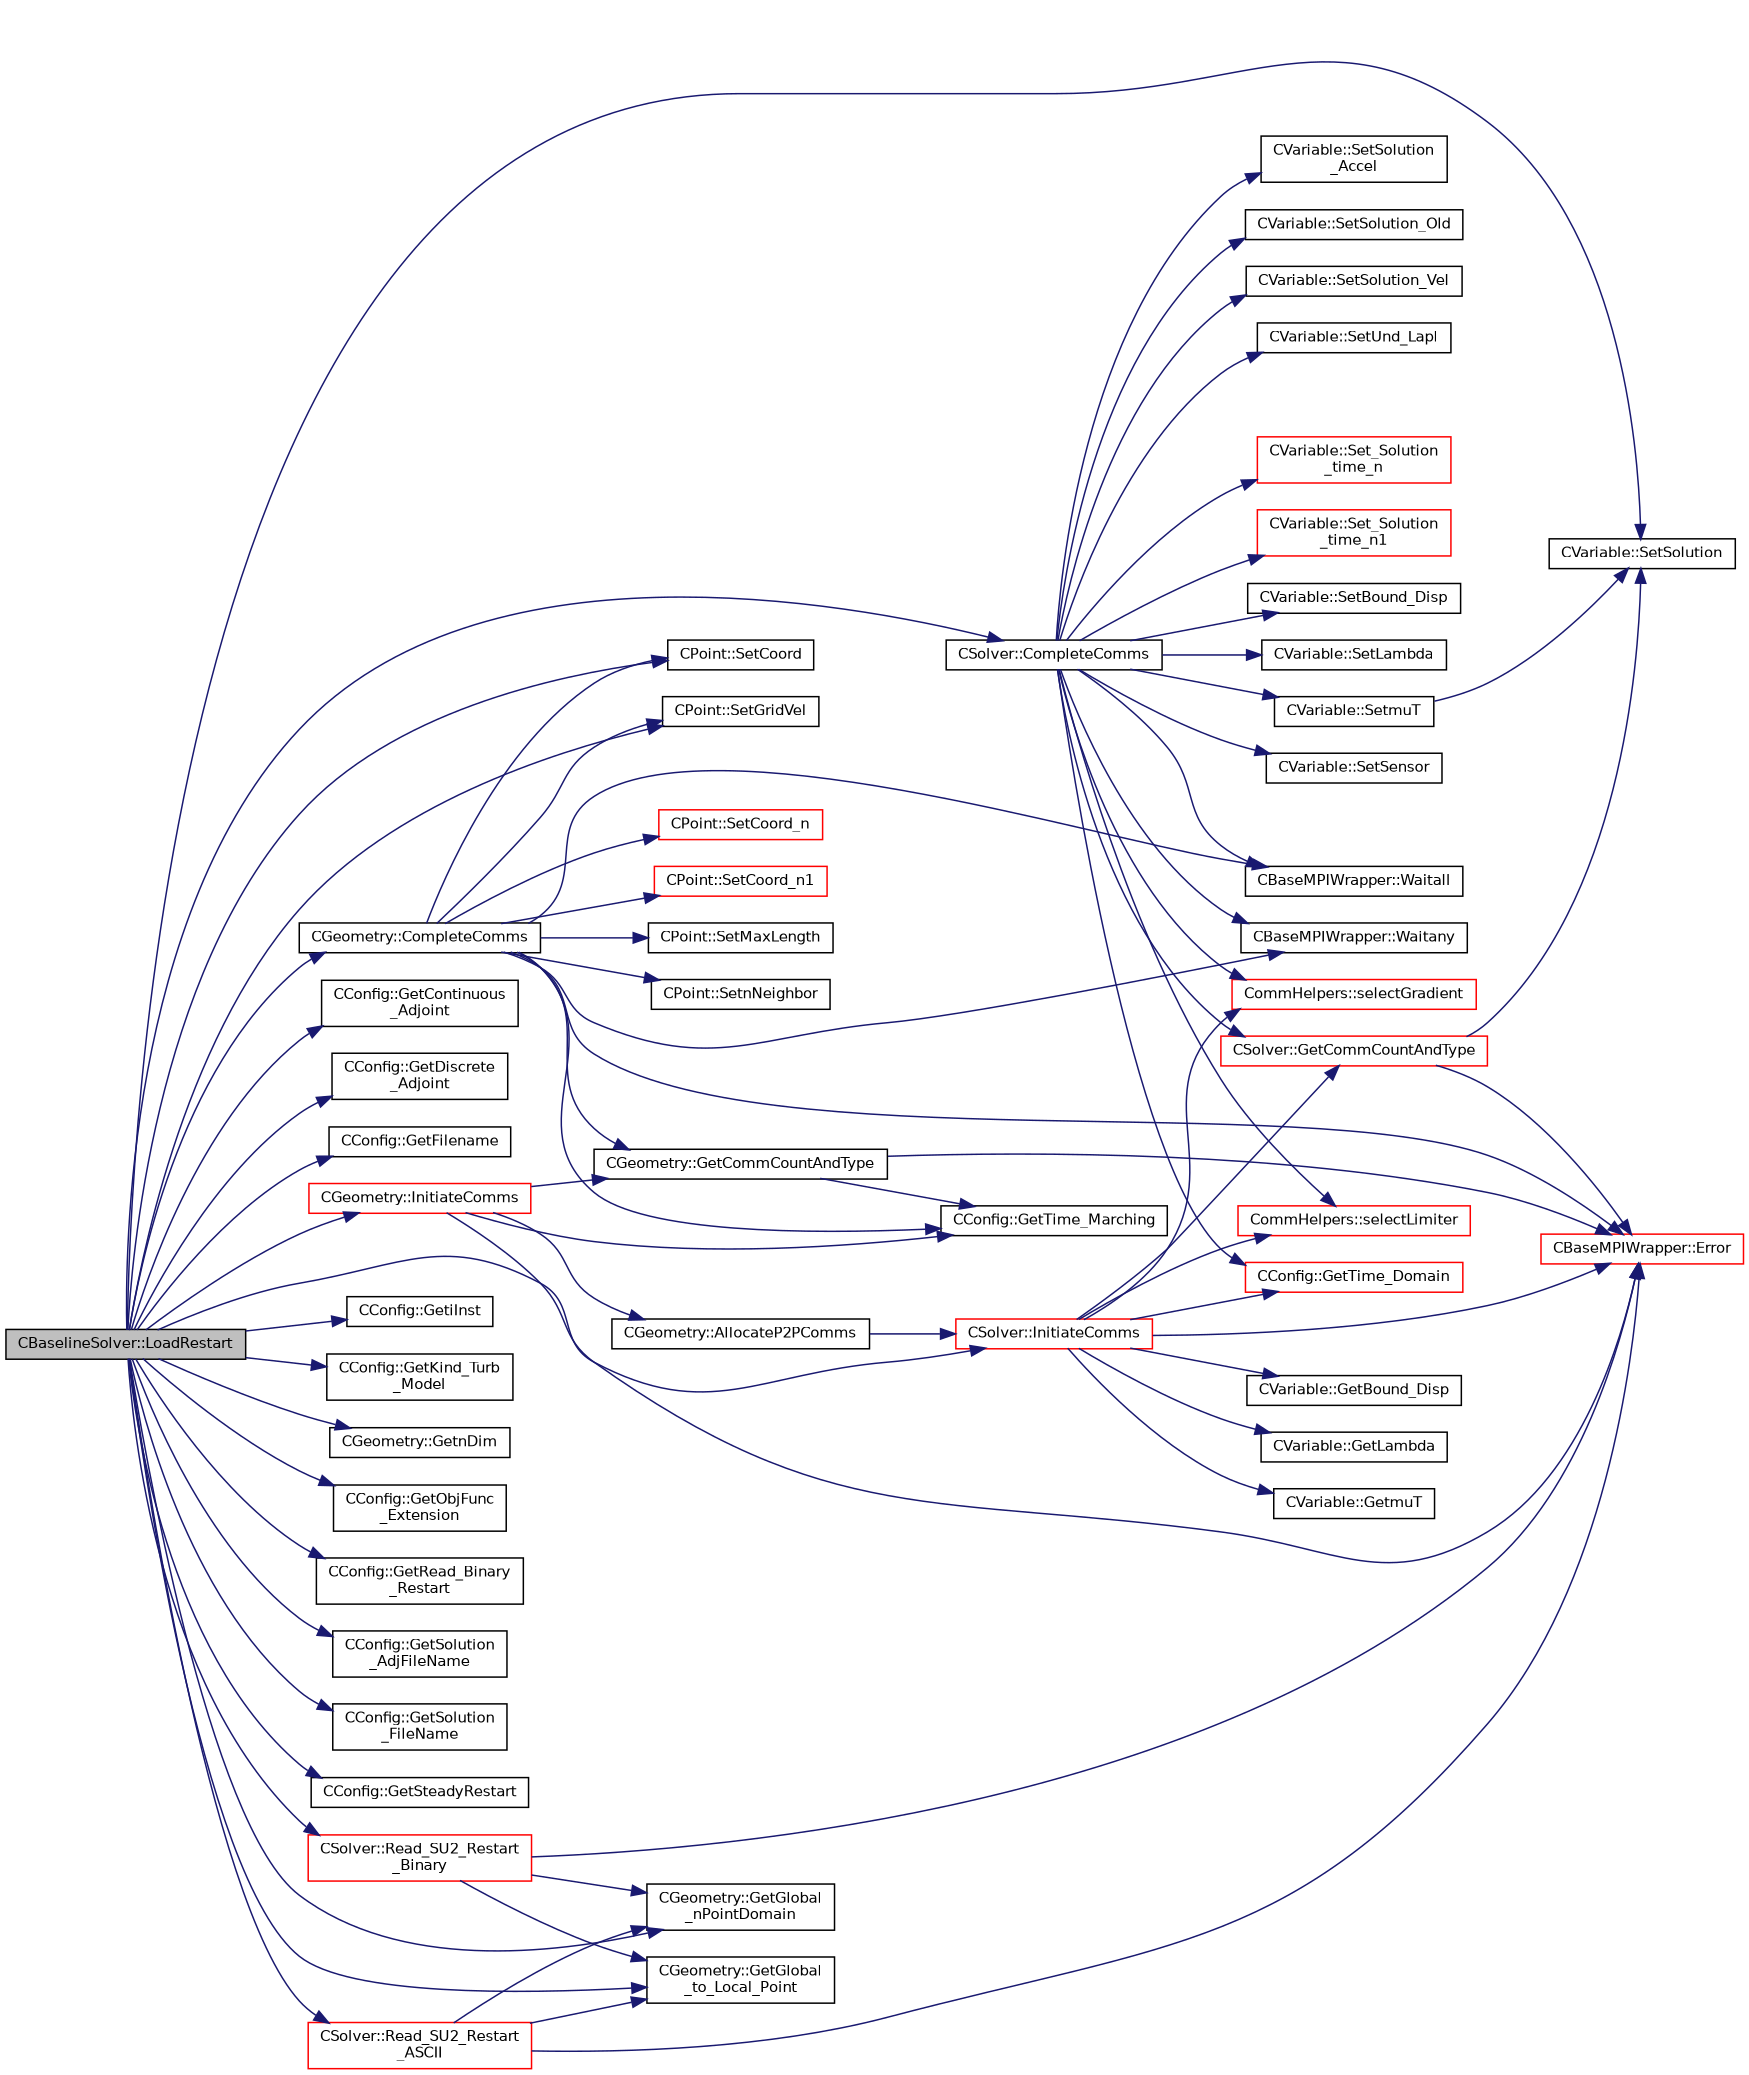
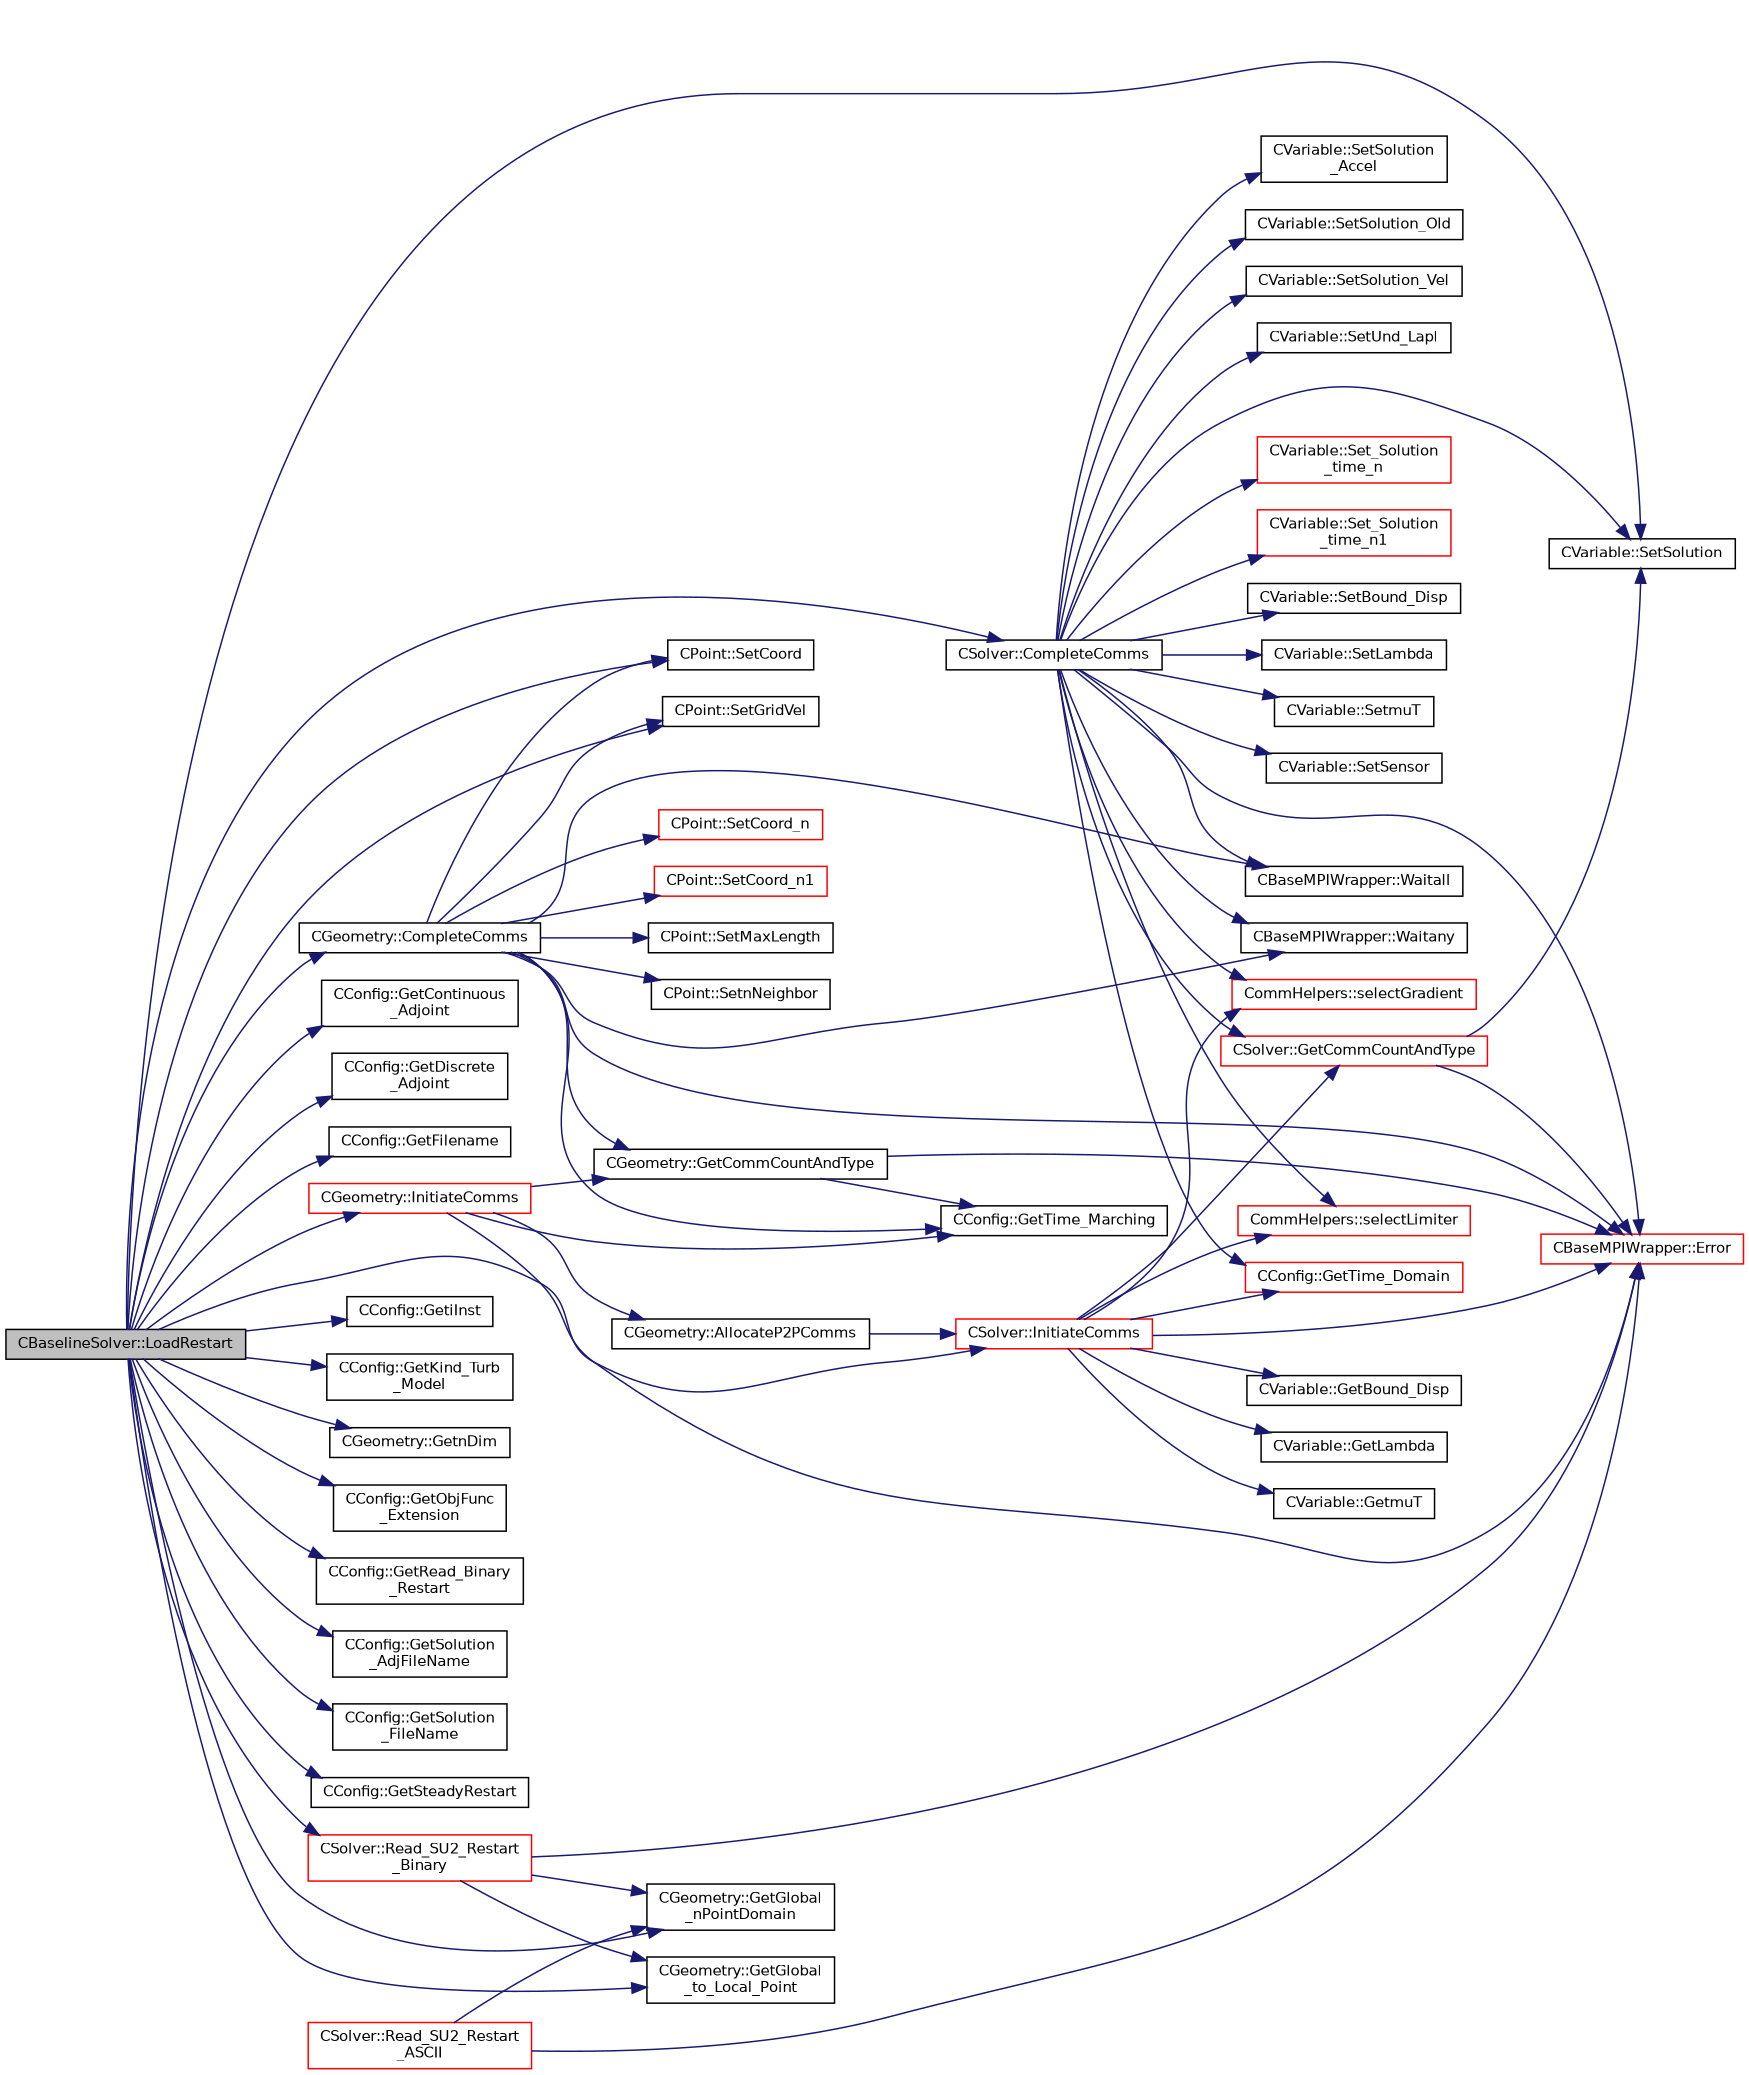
(1535, 654) -> (1301, 392)
none -> (1459, 834)
(190, 1699) -> none
(581, 2013) -> none
